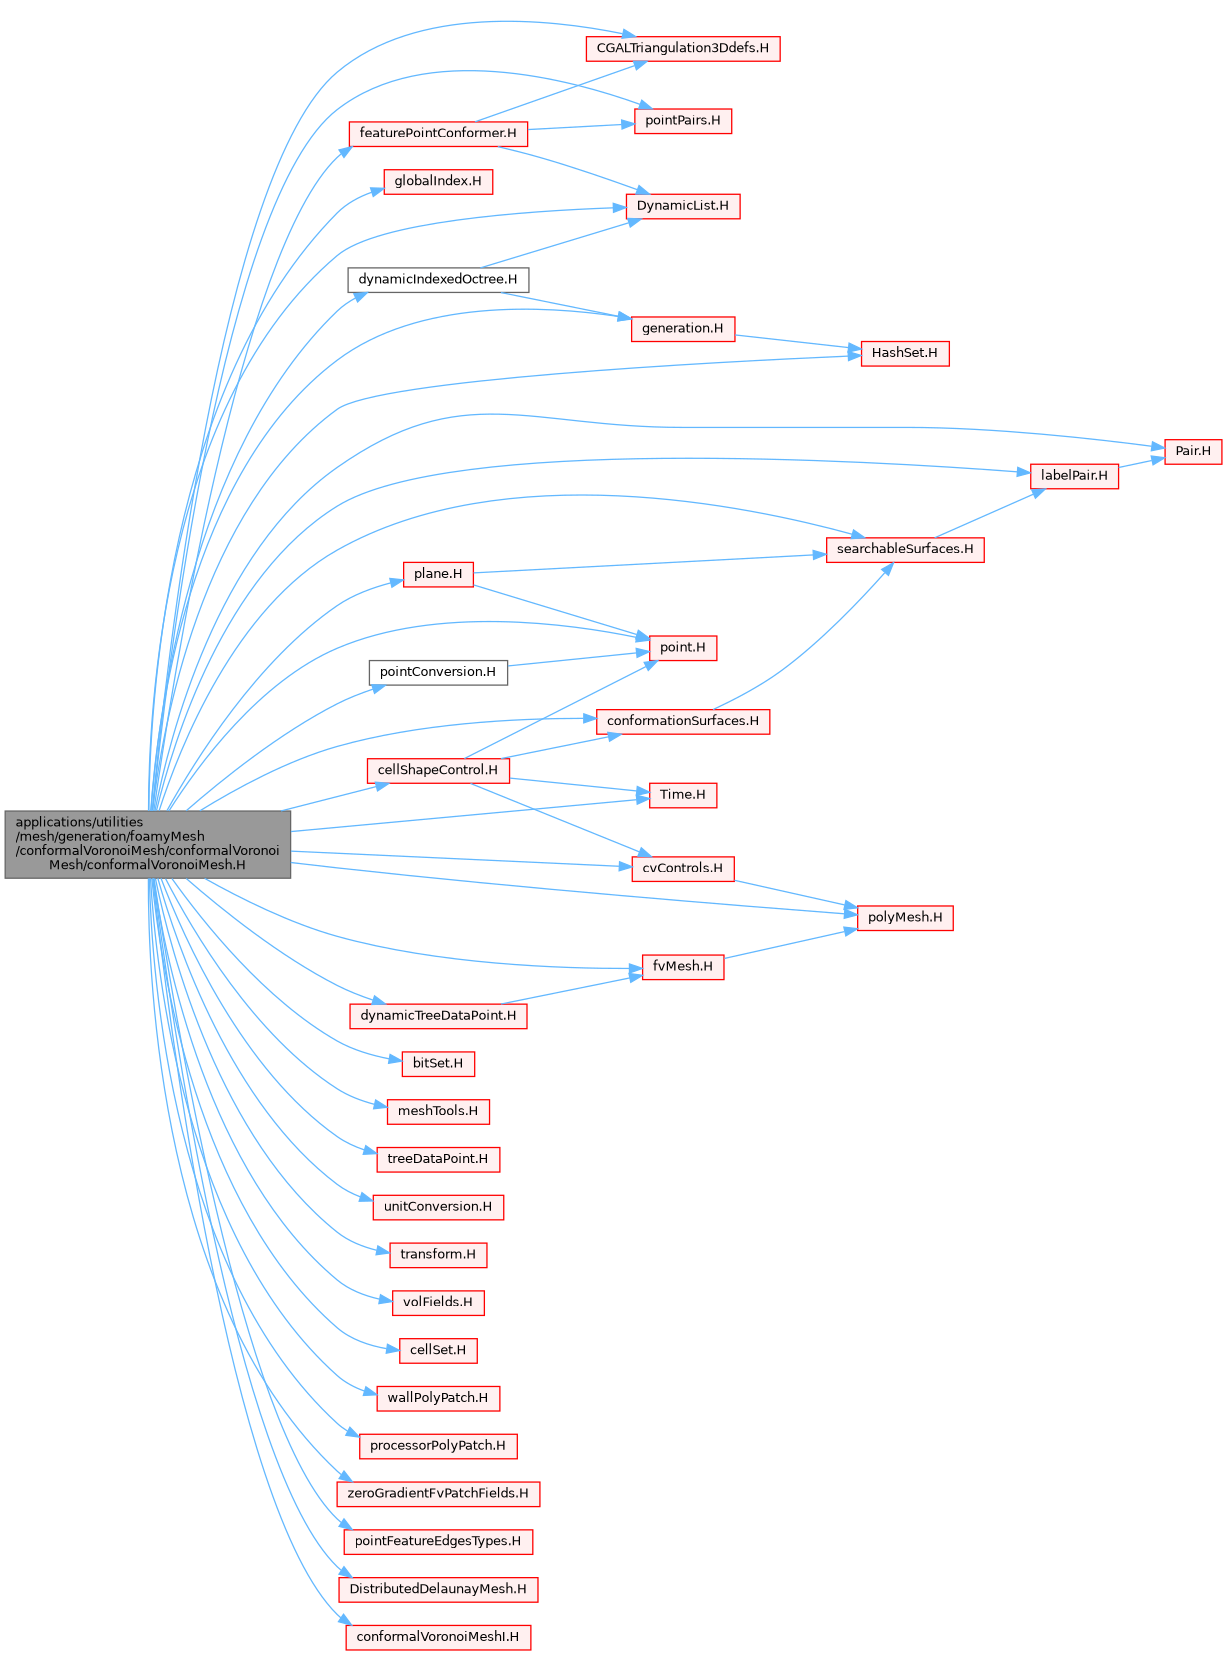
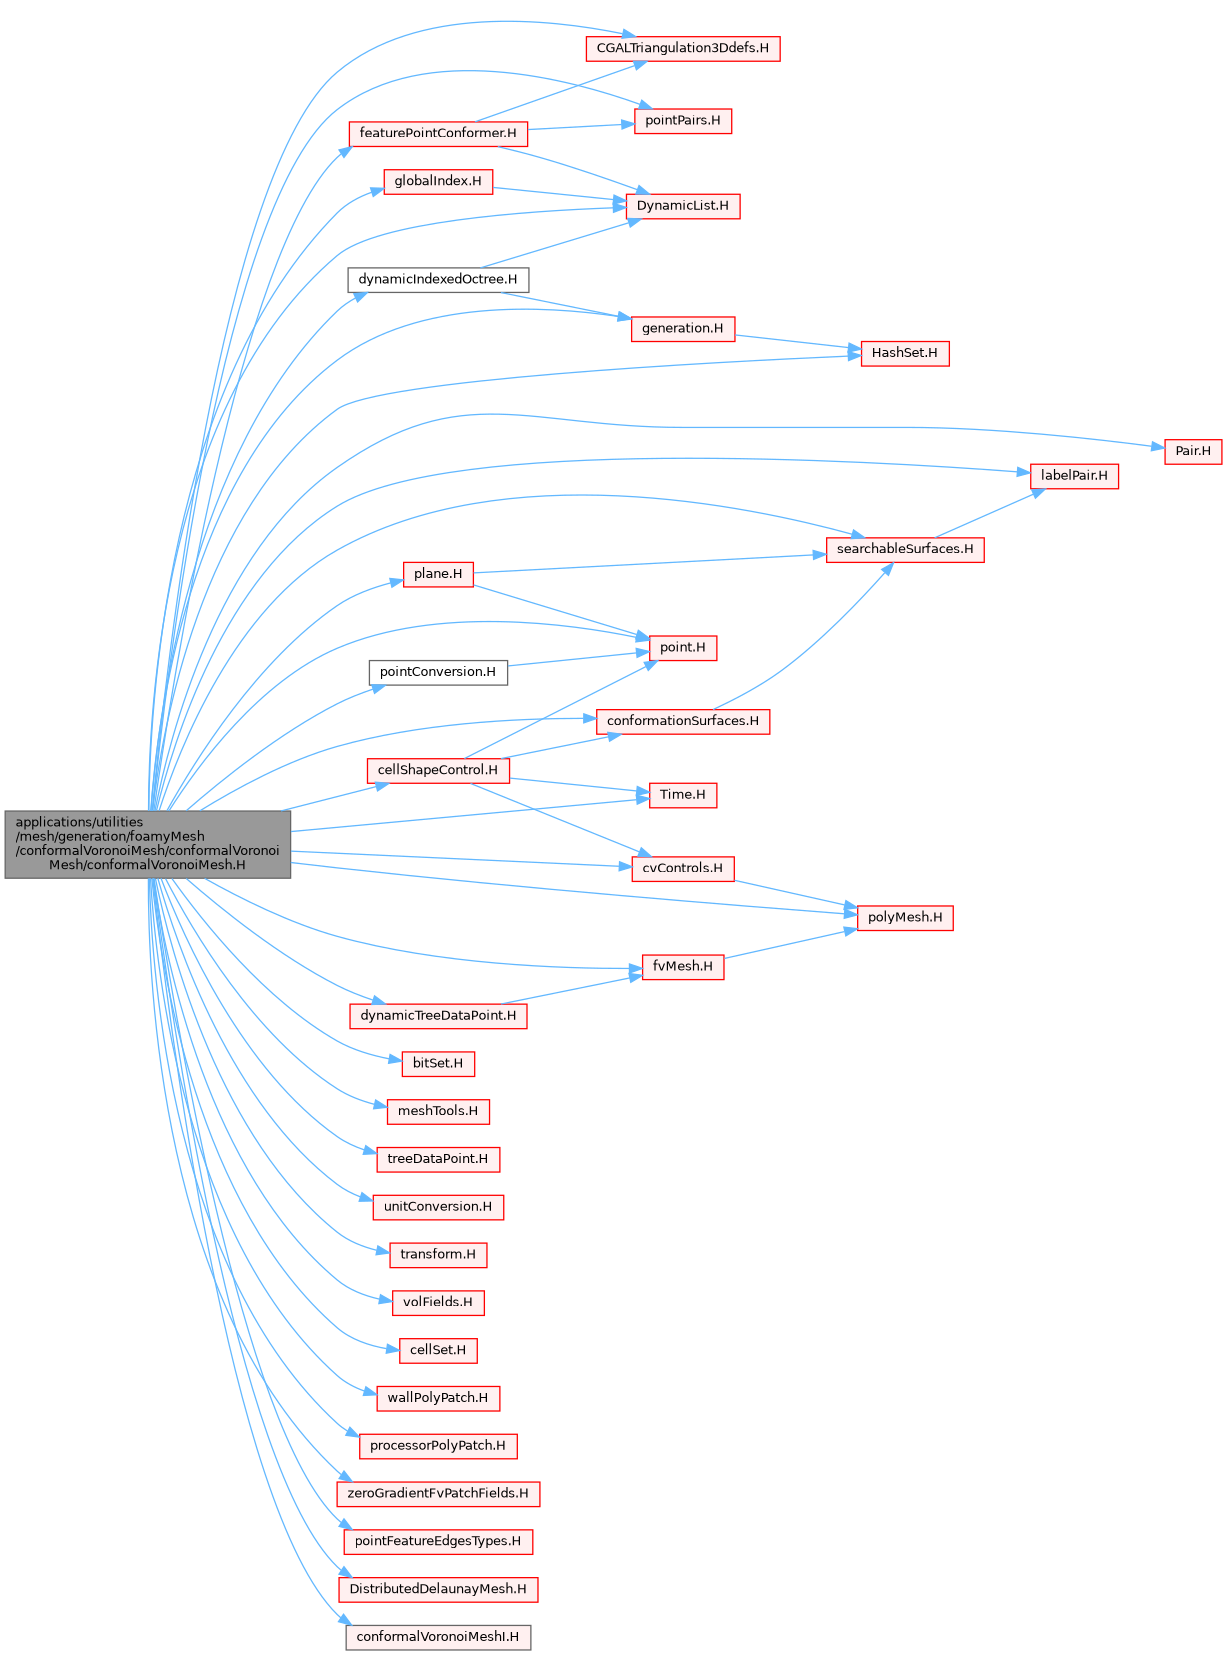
none -> (553, 193)
(1135, 464) -> none
(439, 1638) -> (439, 1638)
